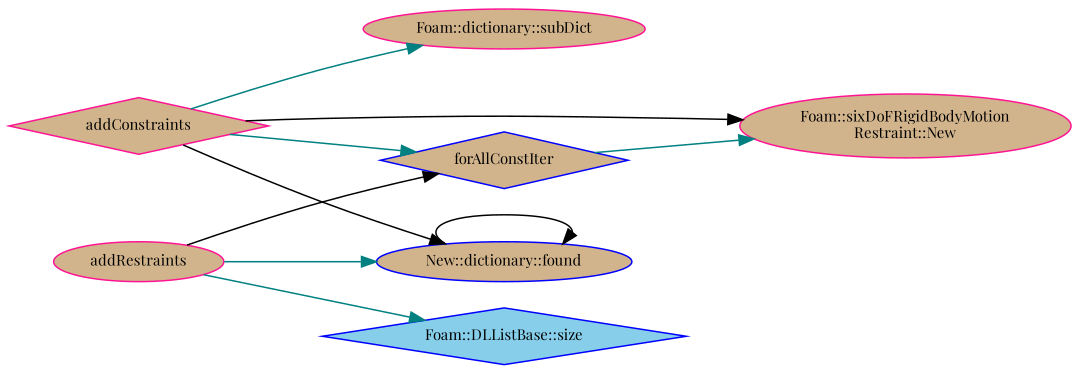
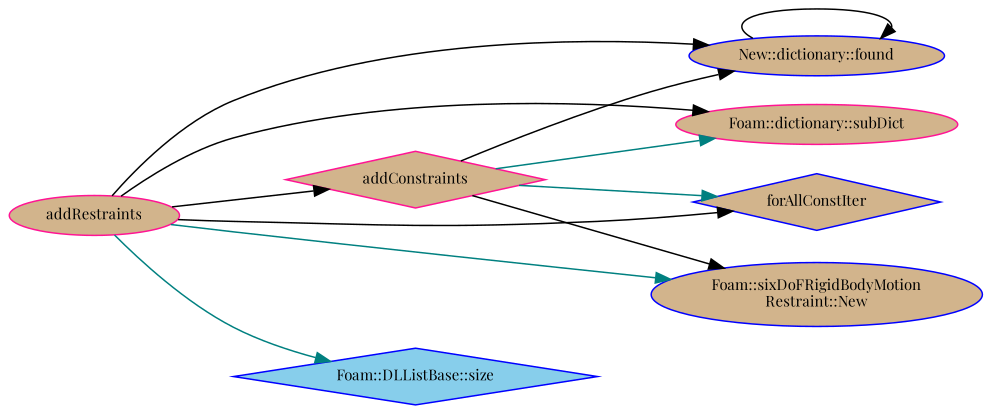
none -> (399, 110)
(905, 126) -> (817, 295)
(667, 146) -> (413, 252)
none -> (243, 199)
(293, 262) -> (383, 59)
